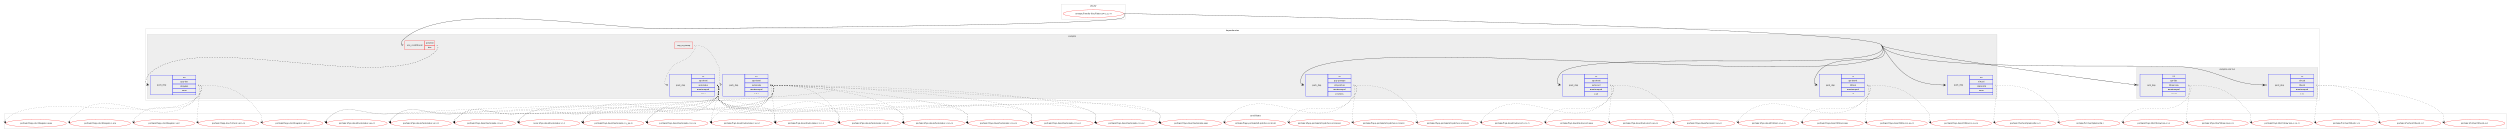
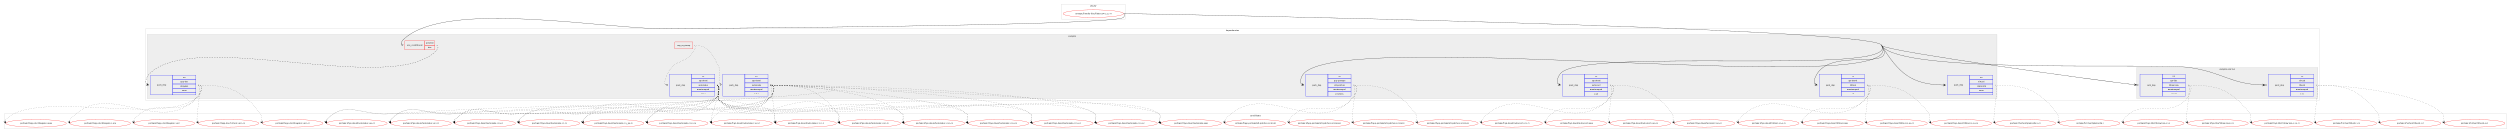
(549, 123) -> (549, 123)
